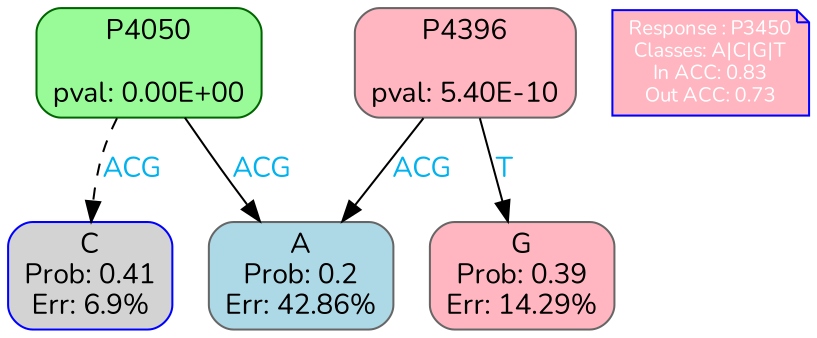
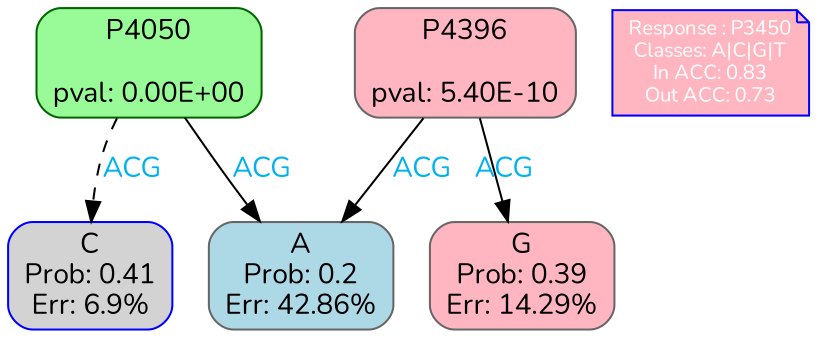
(505, 169) -> (505, 169)
